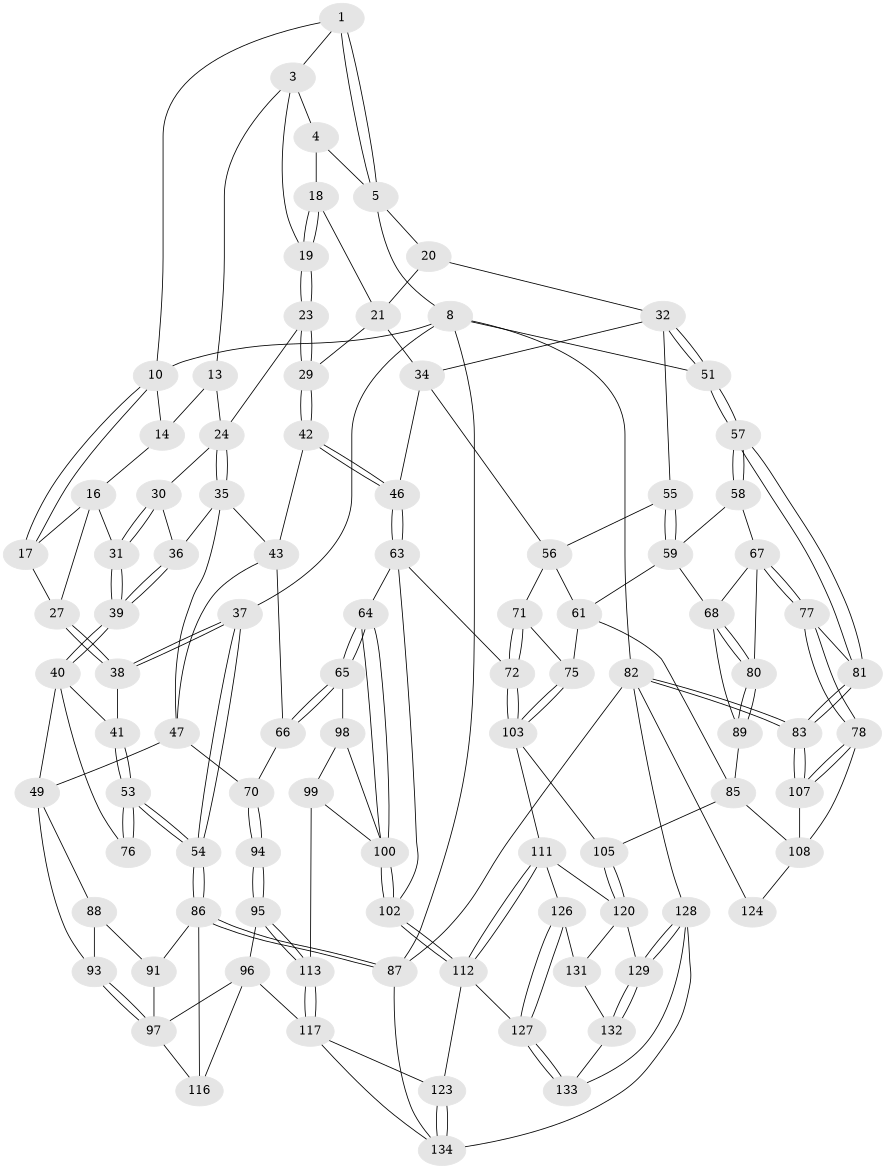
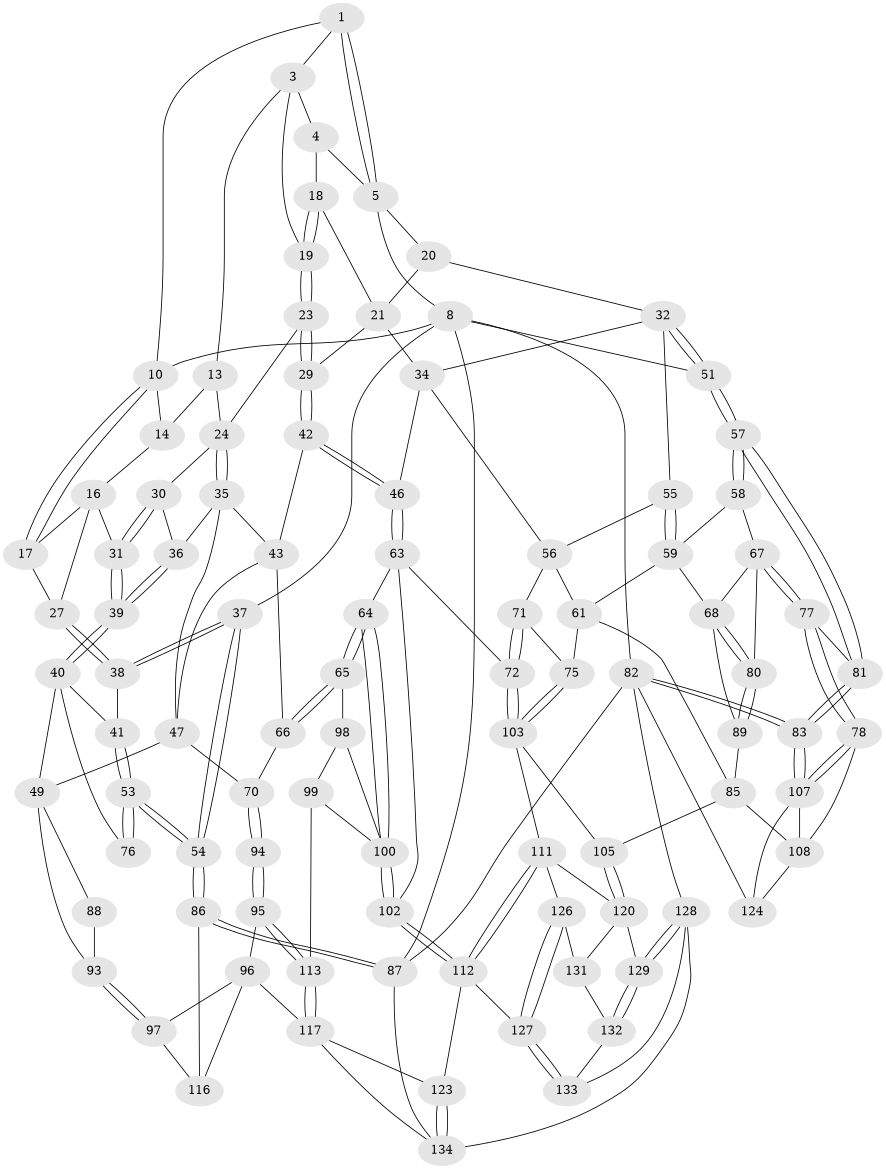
none -> (764, 849)
(154, 972) -> none
